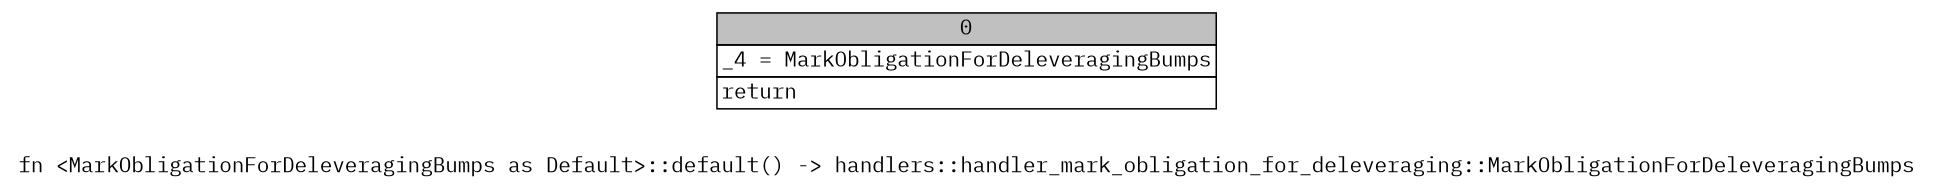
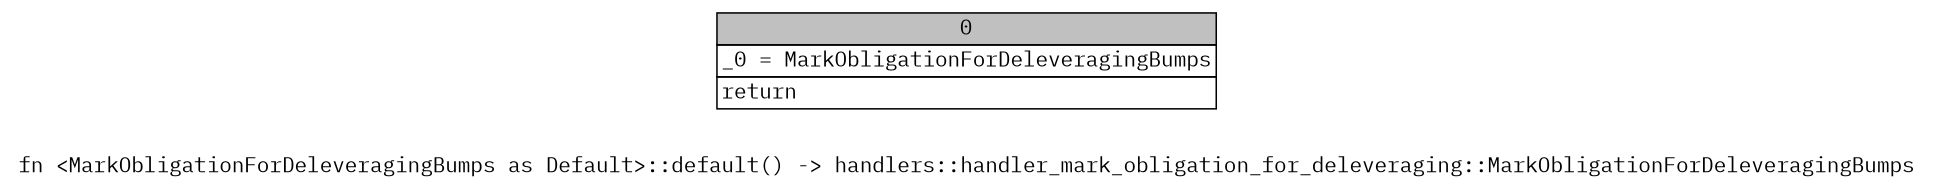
(967, 60) -> (967, 60)
